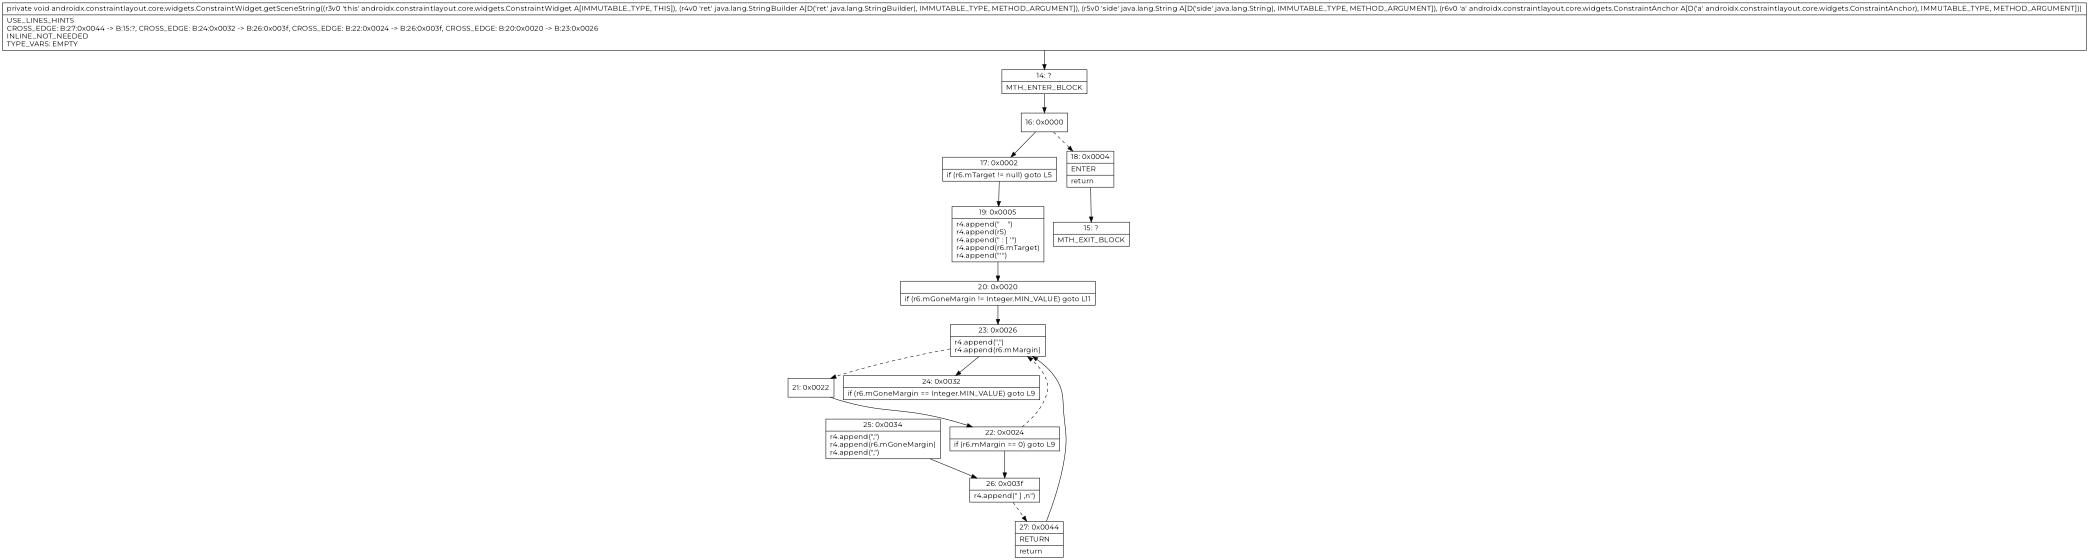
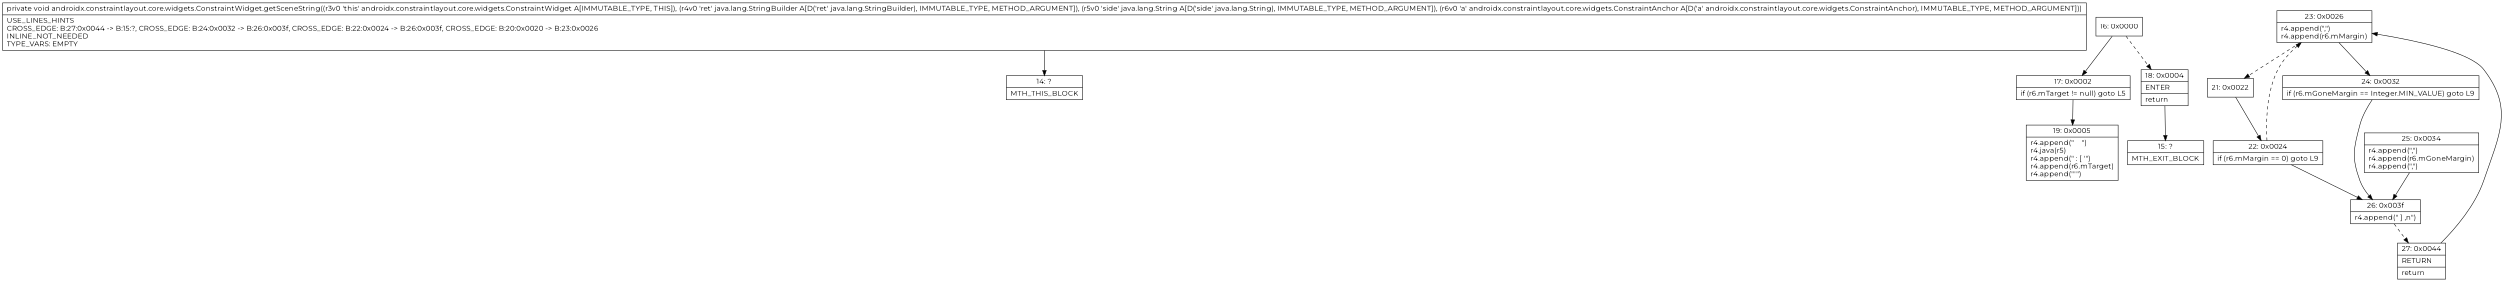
(1044, 87) -> (1044, 93)
(1044, 101) -> none
none -> (2355, 148)
(982, 232) -> (2048, 151)
(998, 293) -> none
